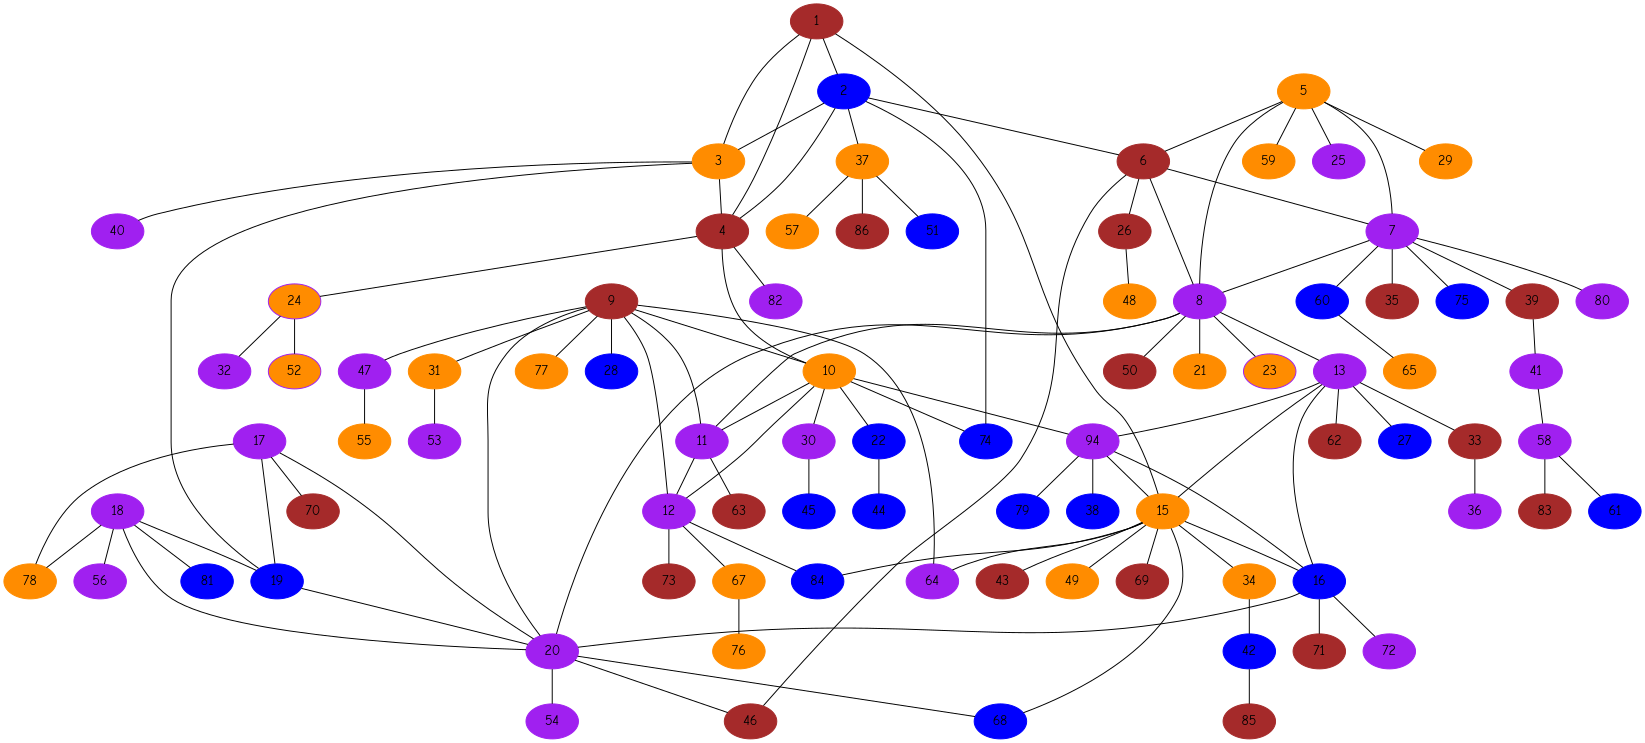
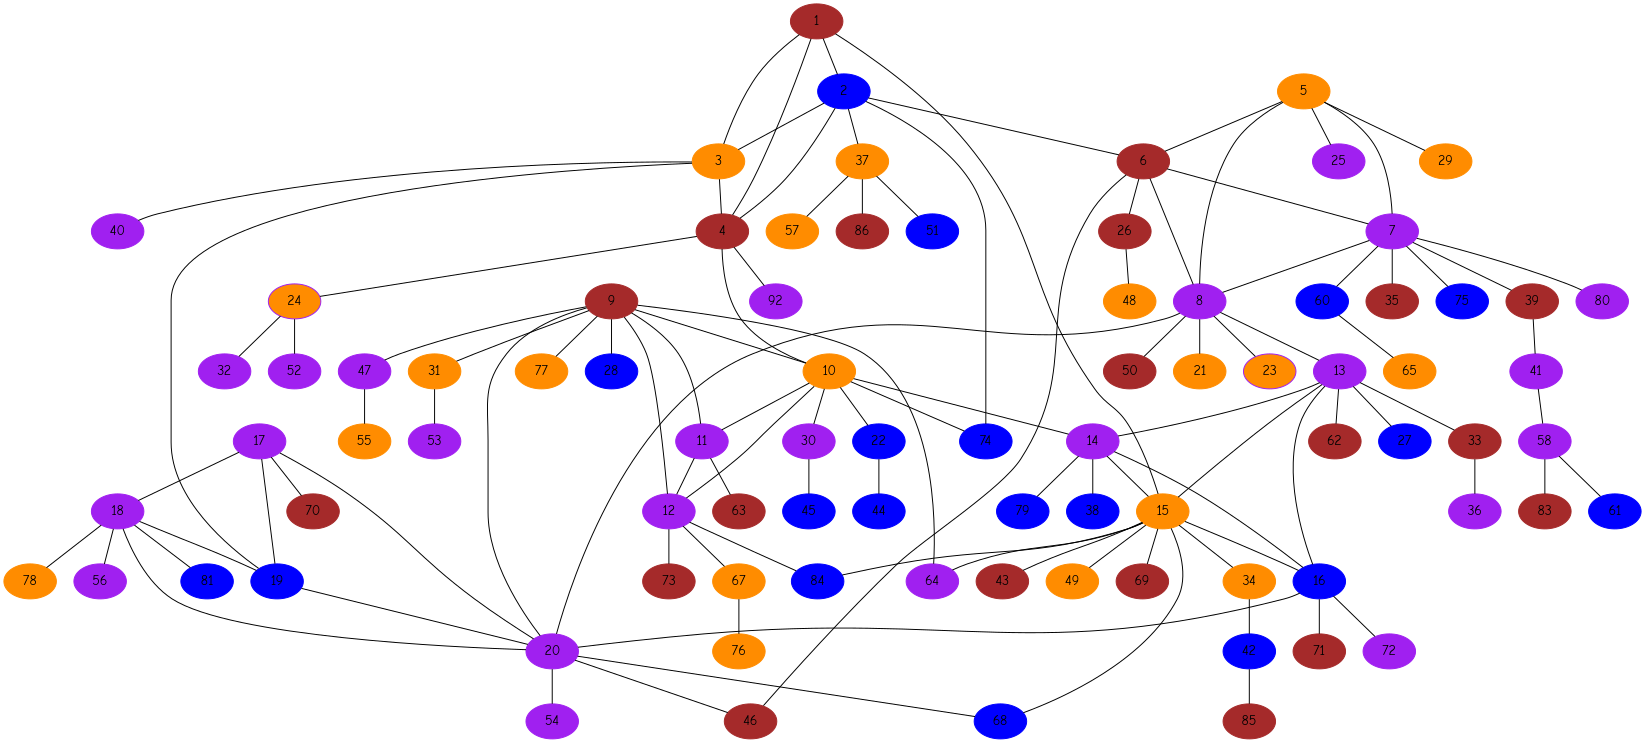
(1269, 161) -> none
(776, 301) -> (776, 301)
(846, 335) -> none
(295, 371) -> (295, 371)
(1093, 441) -> (1093, 441)
(115, 475) -> (189, 476)
